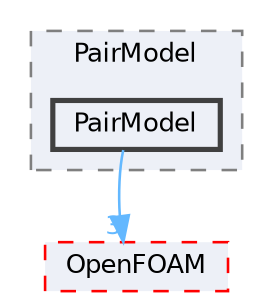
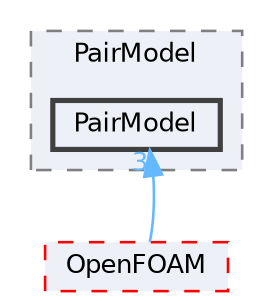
(119, 186) -> (154, 209)
